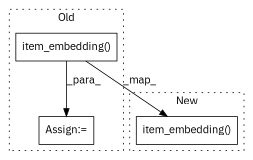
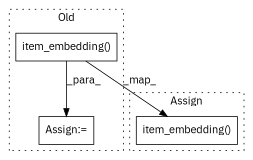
(187, 102) -> (187, 102)
